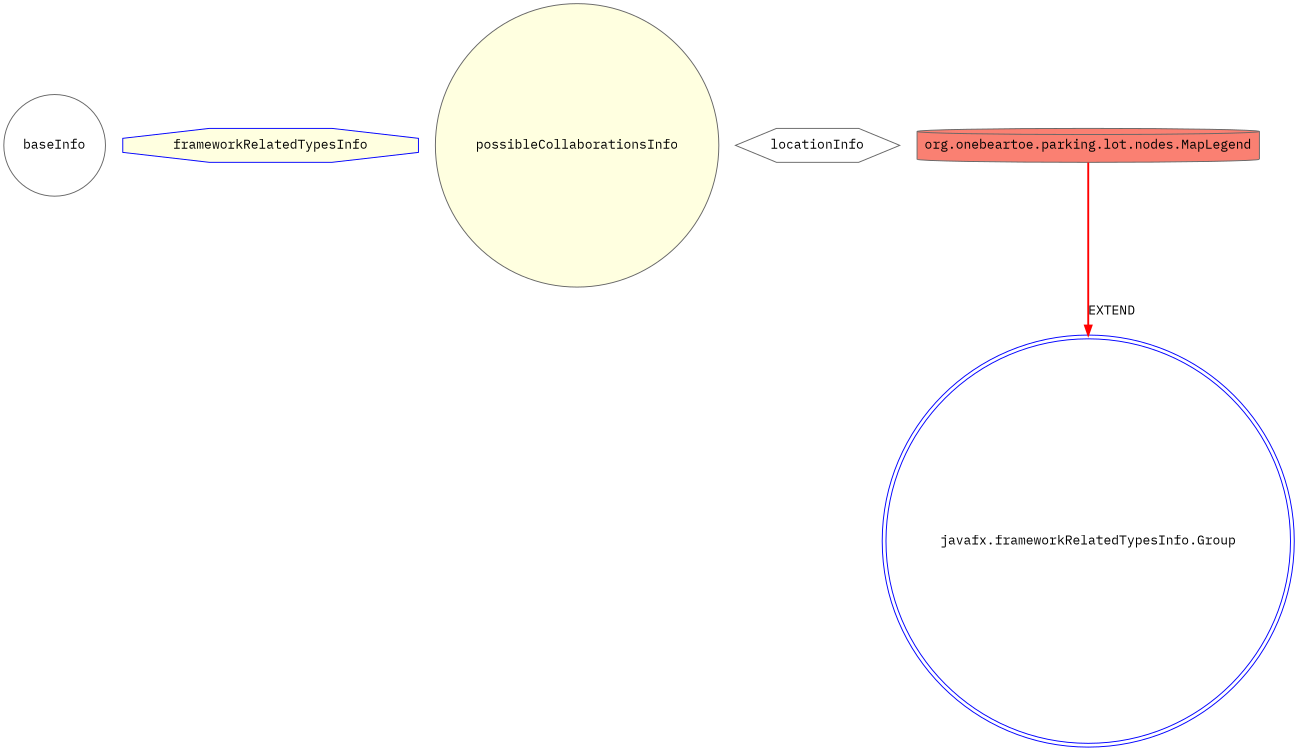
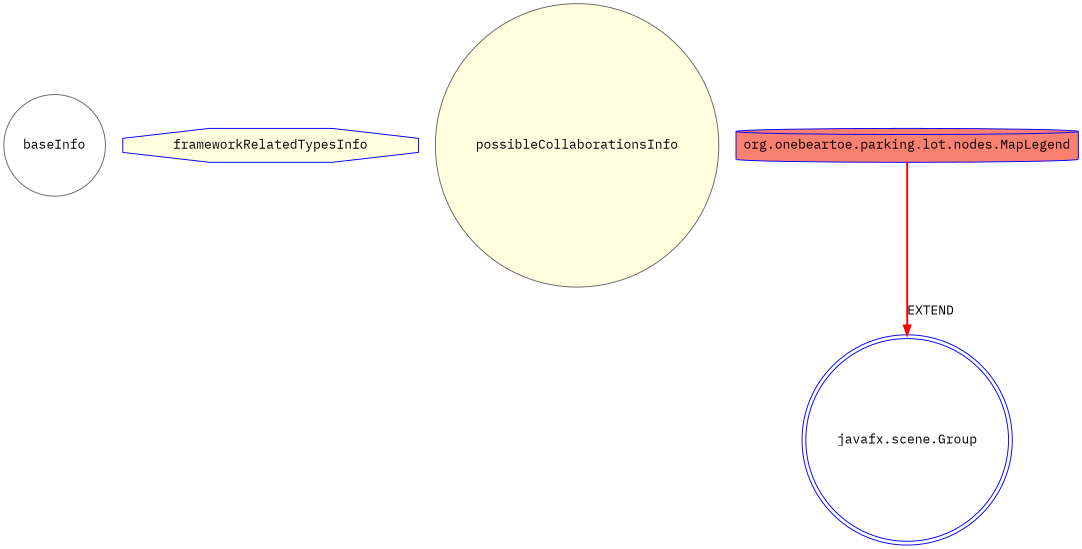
(818, 145) -> none
(1088, 145) -> (907, 145)
(1088, 541) -> (907, 440)
